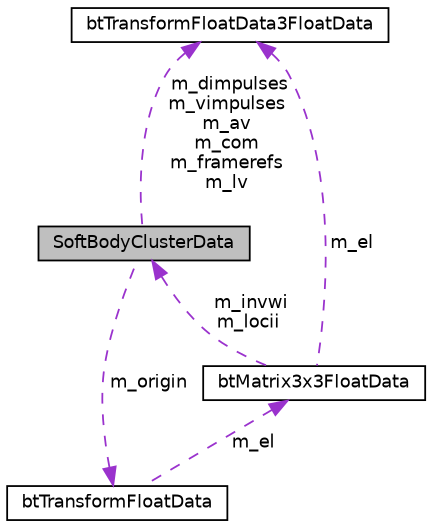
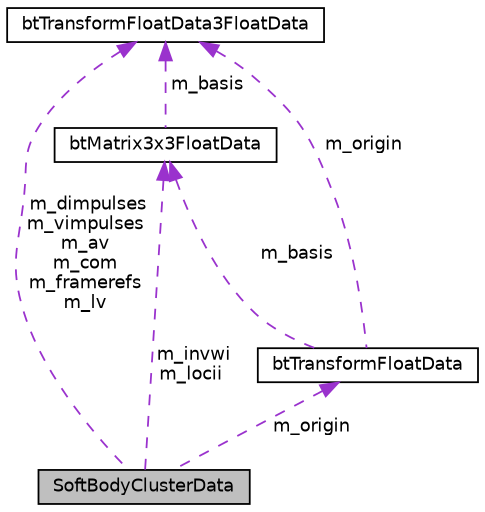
none -> (328, 179)
(350, 243) -> (205, 85)
(206, 331) -> (154, 325)
(252, 443) -> (295, 254)
